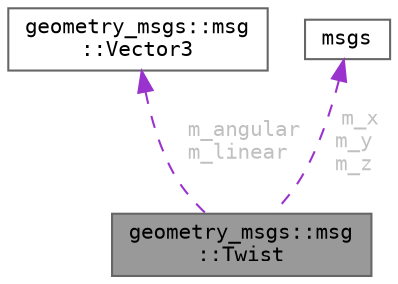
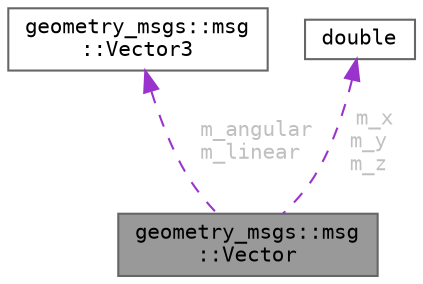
(348, 39) -> (360, 39)
(242, 245) -> (248, 245)
